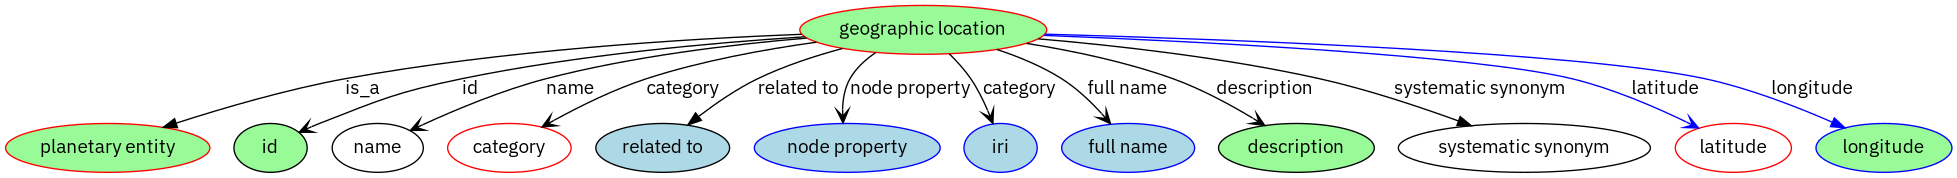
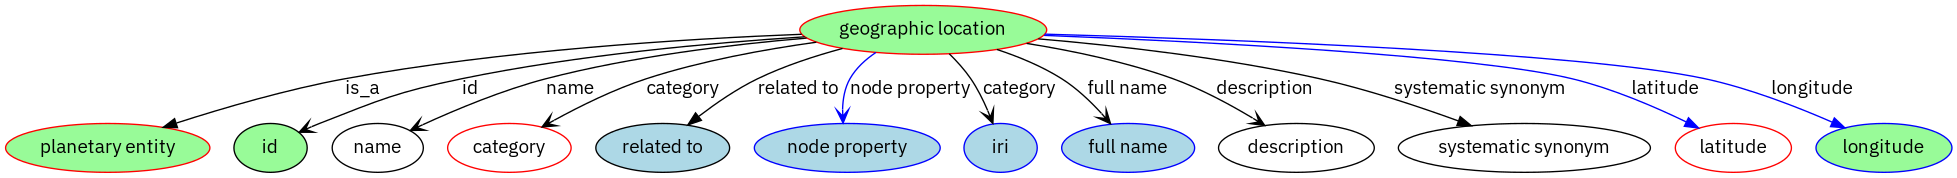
(1435, 59) -> (1435, 59)
(851, 76) -> (851, 76)
(1296, 148) -> (1296, 148)
